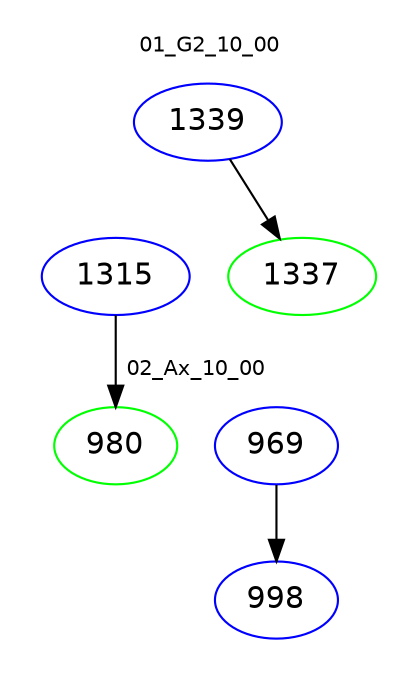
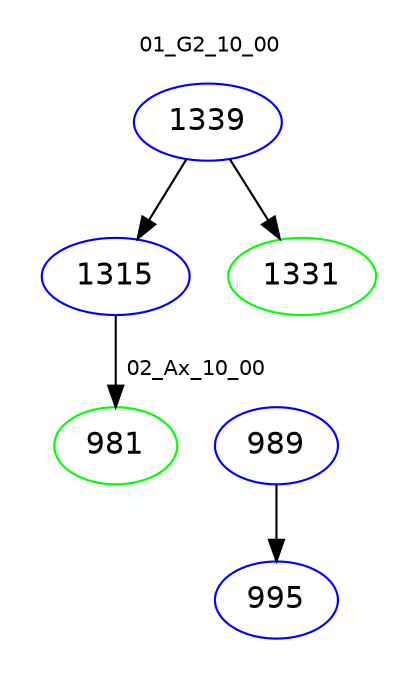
none -> (168, 190)
(302, 276) -> (302, 276)
(116, 446) -> (116, 446)
(276, 446) -> (276, 446)
(276, 600) -> (276, 600)
